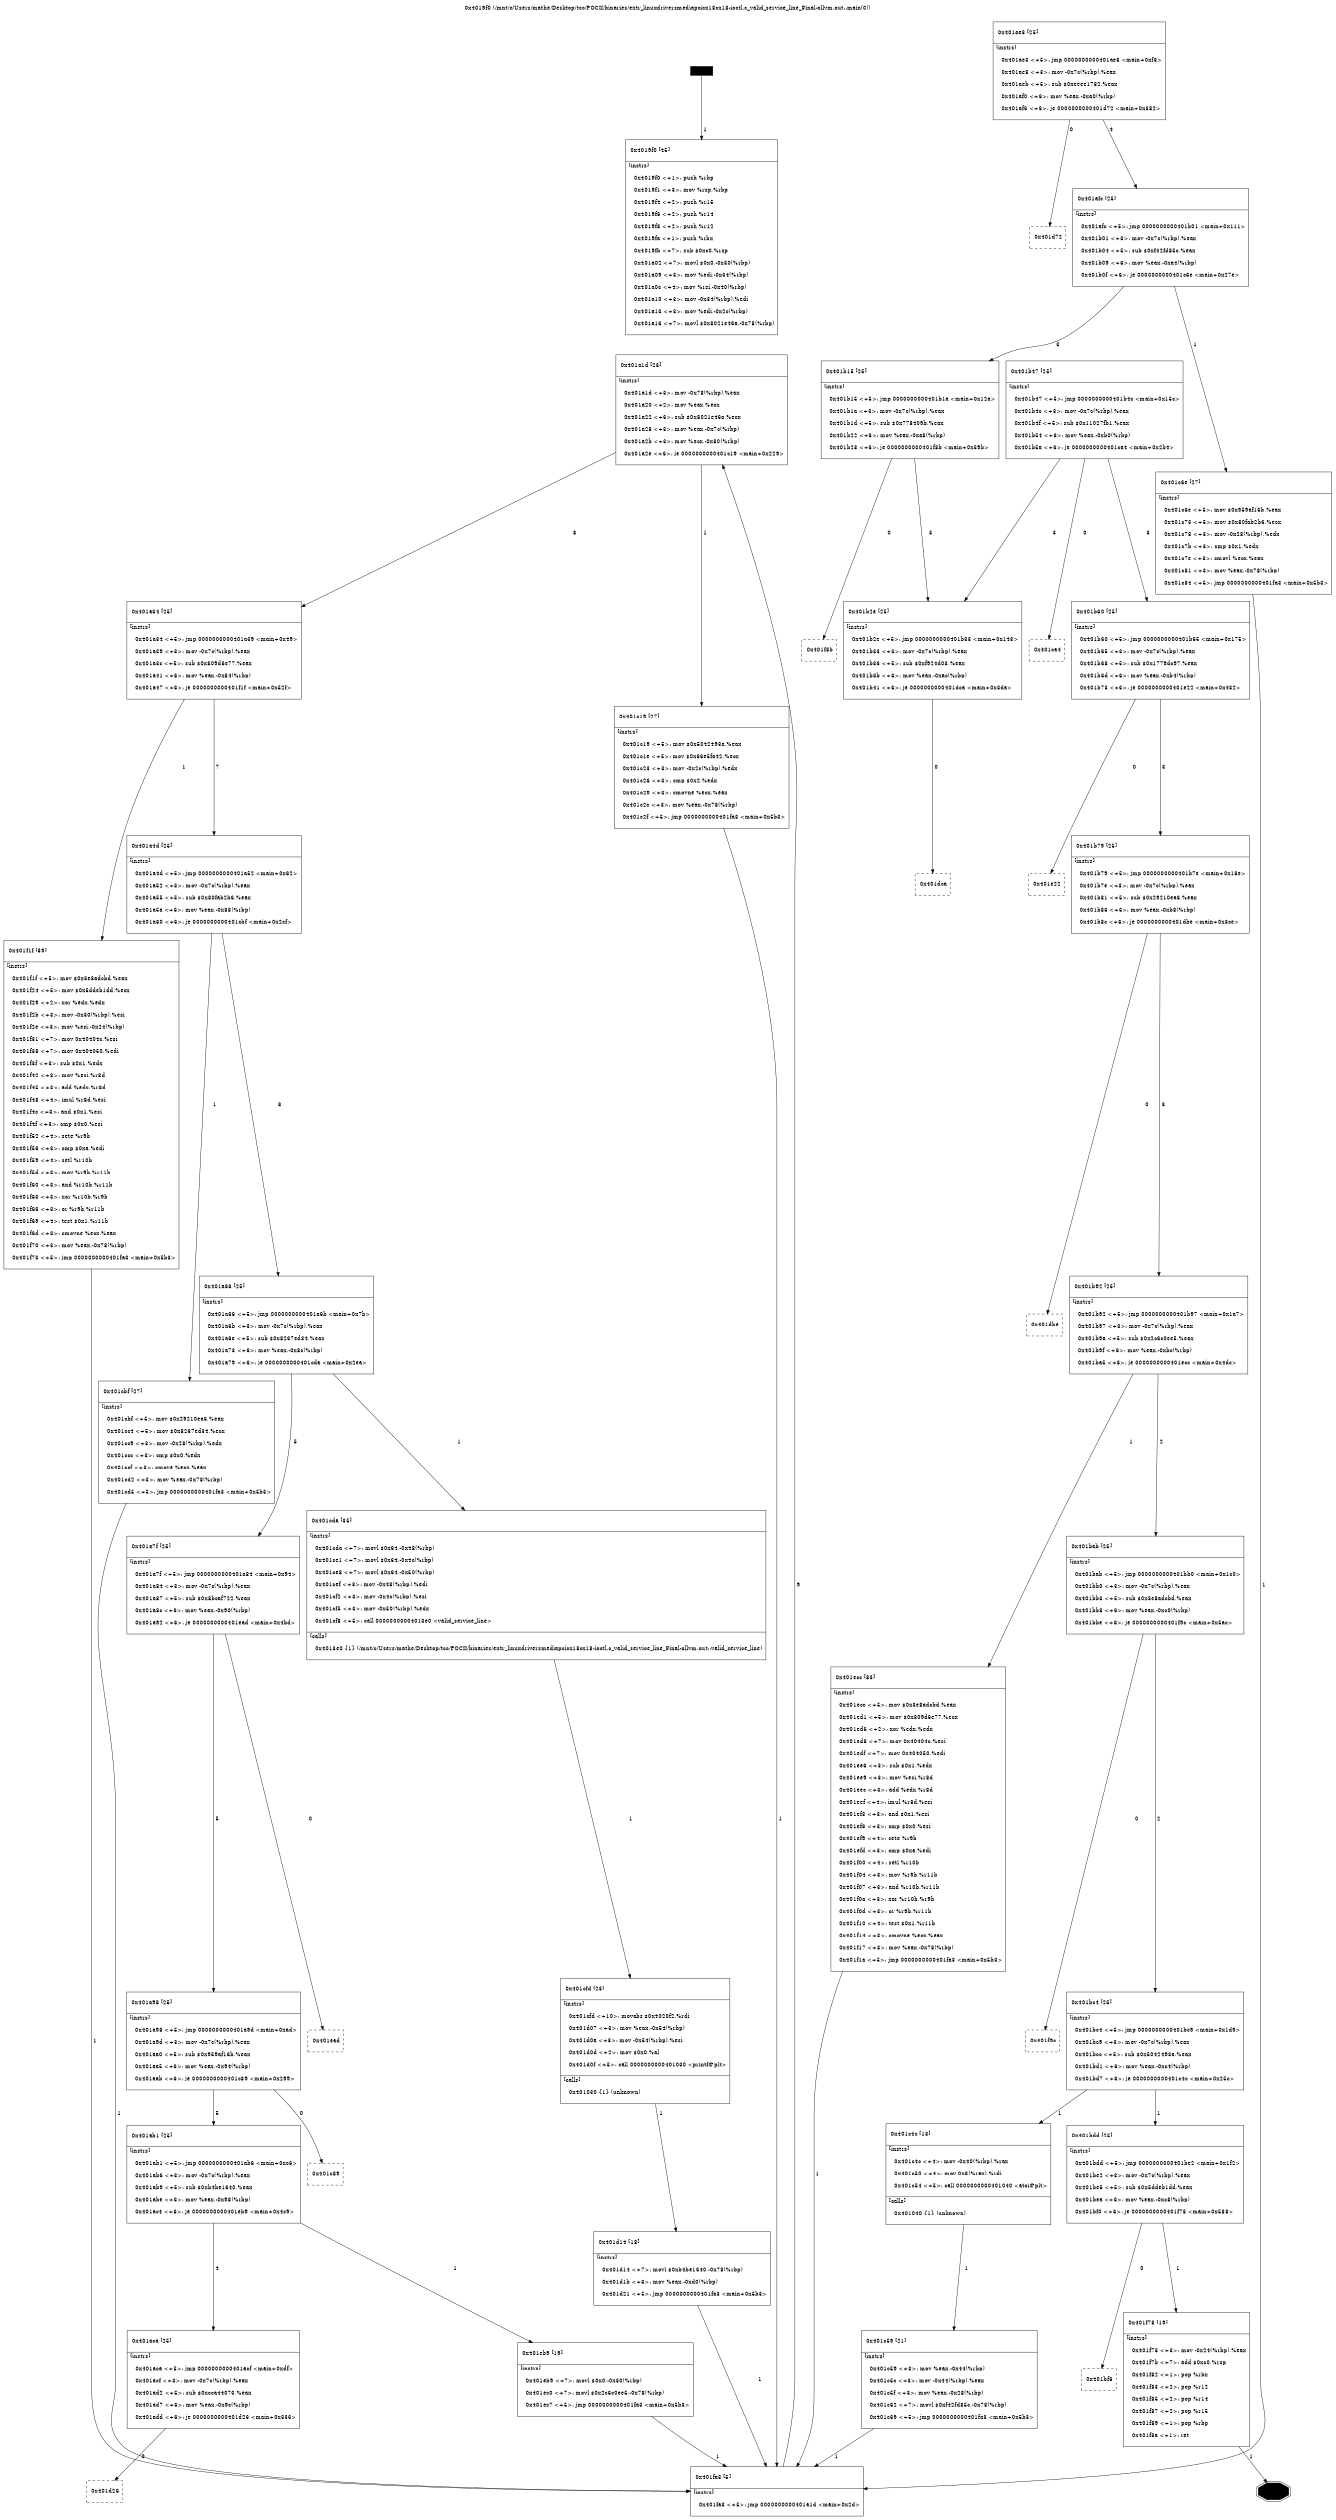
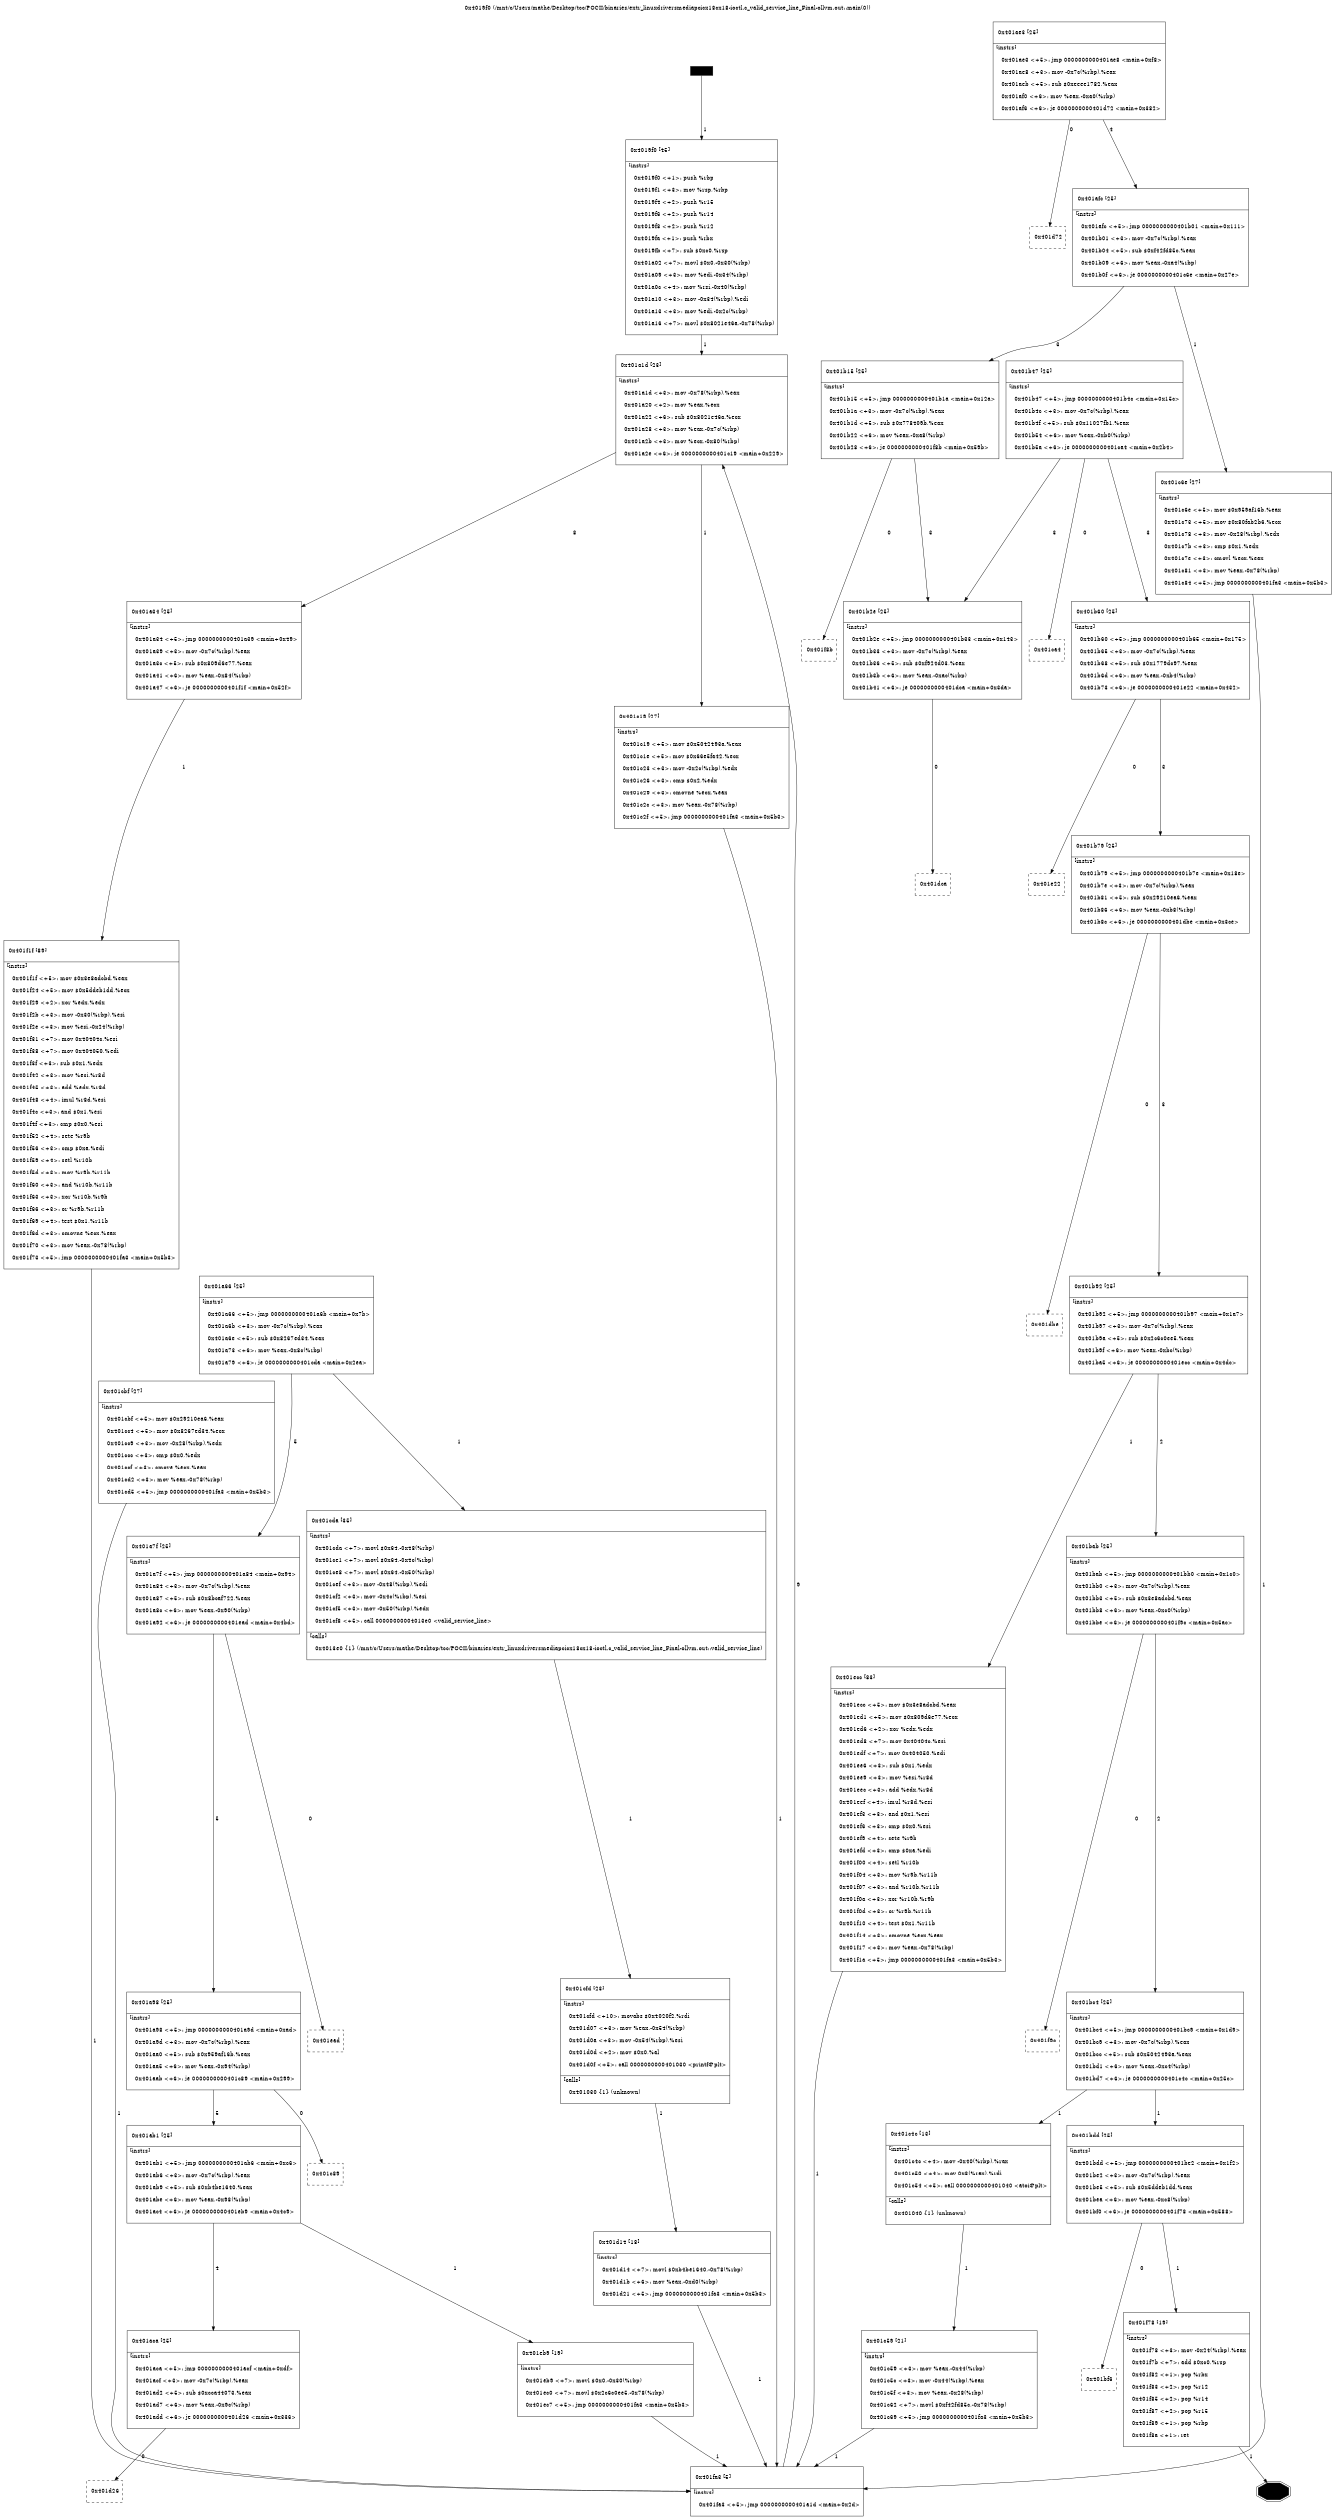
none -> (702, 343)
(214, 884) -> none
